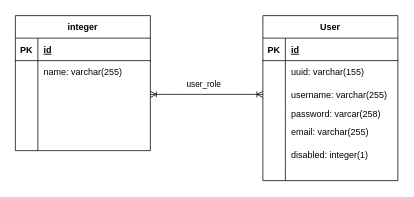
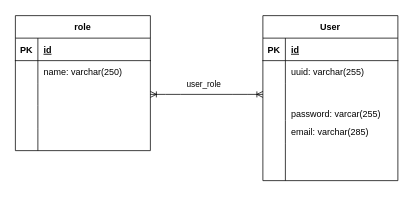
(83, 27) -> (83, 27)
(87, 72) -> (87, 72)
(333, 72) -> (333, 72)
(342, 94) -> none
(342, 113) -> (342, 113)
(334, 132) -> (334, 132)
(342, 154) -> none
